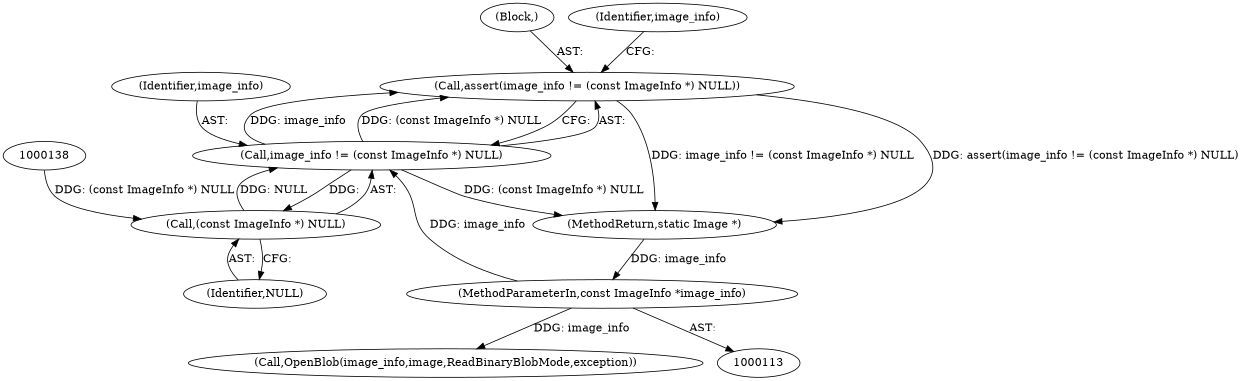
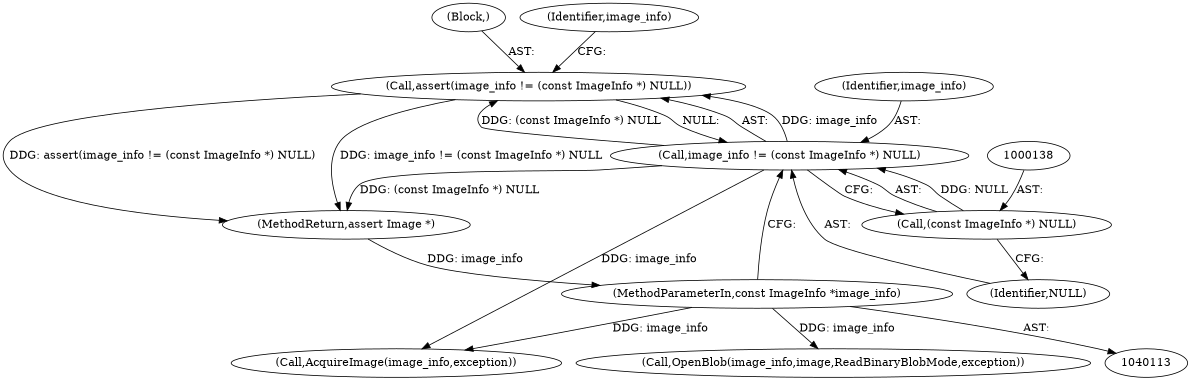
(578, 121) -> (703, 121)
(145, 190) -> (1032, 190)
(346, 190) -> (861, 190)
(478, 225) -> (784, 225)
(655, 225) -> (346, 225)
(228, 263) -> (873, 256)
none -> (396, 363)
(759, 363) -> (1146, 363)
